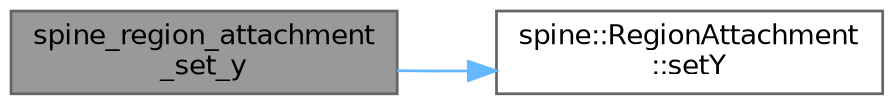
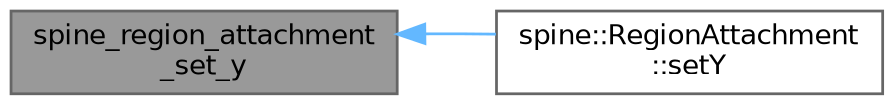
(433, 71) -> (460, 34)
